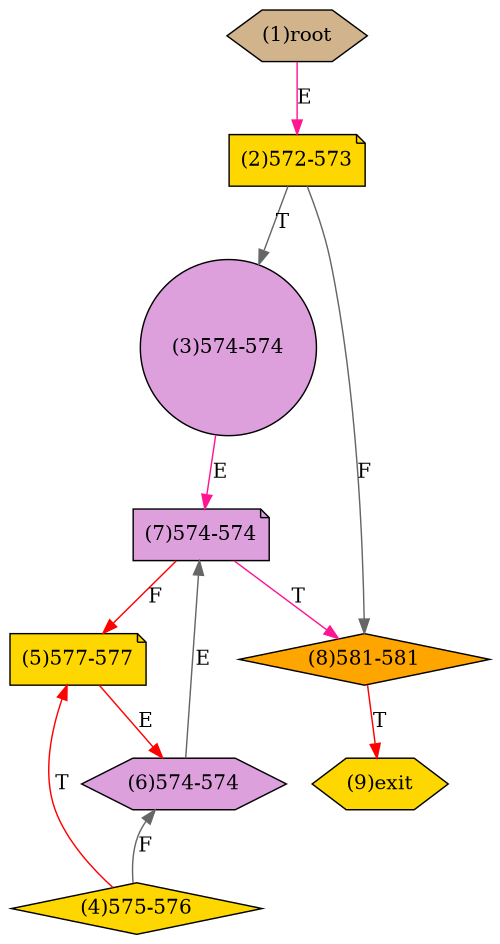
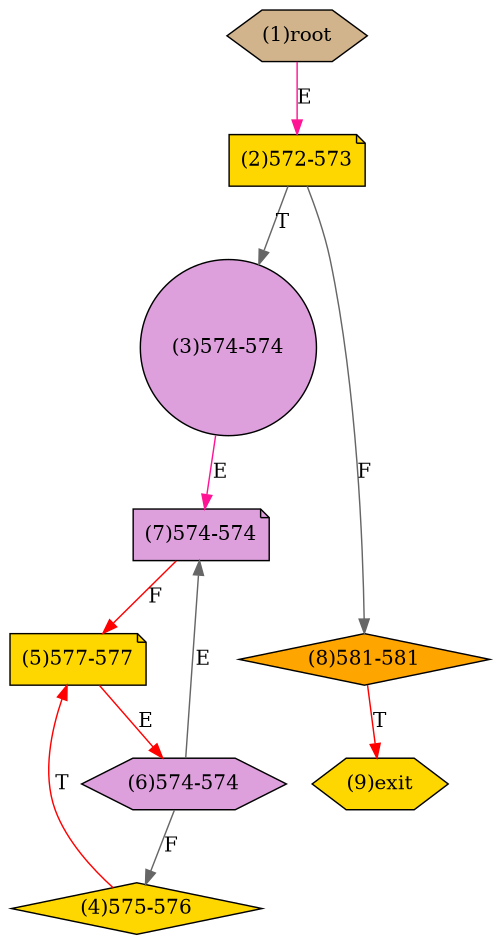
(280, 595) -> none
(134, 851) -> (163, 841)
